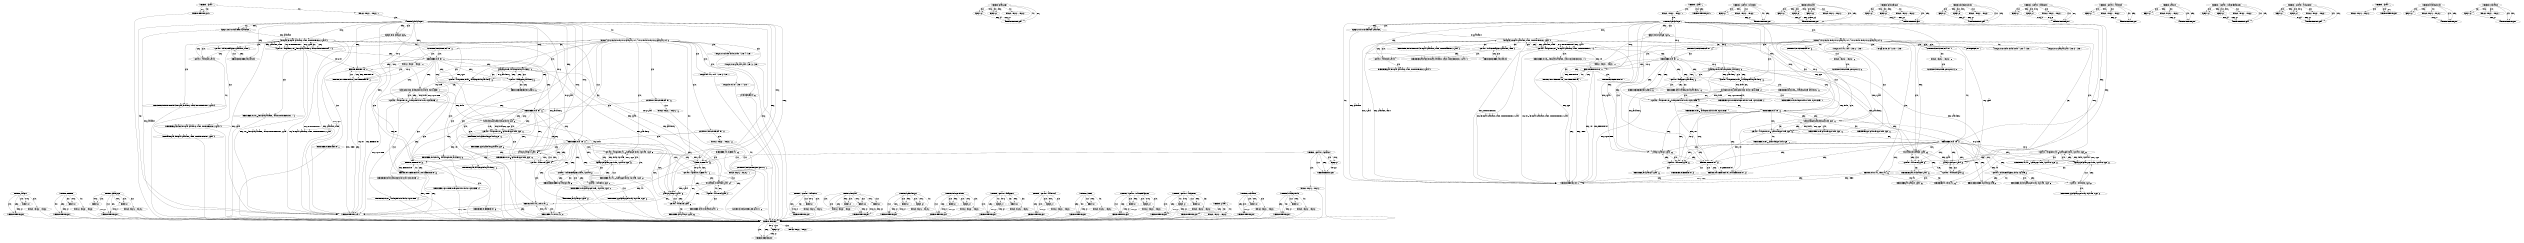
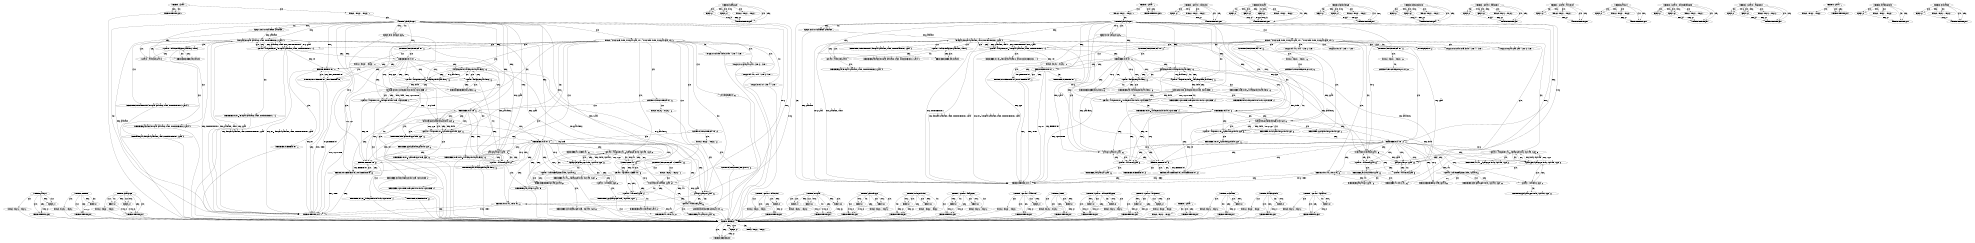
(1006, 153) -> (635, 168)
none -> (668, 163)
